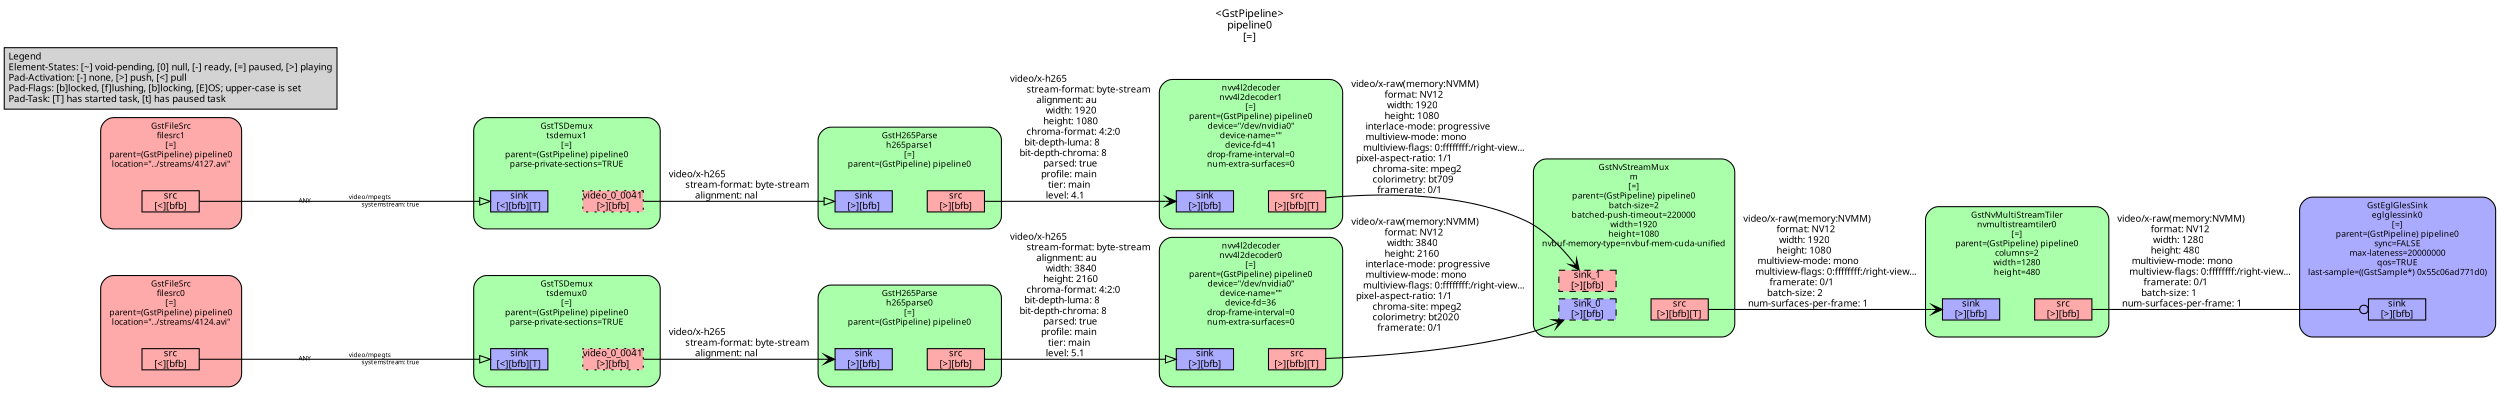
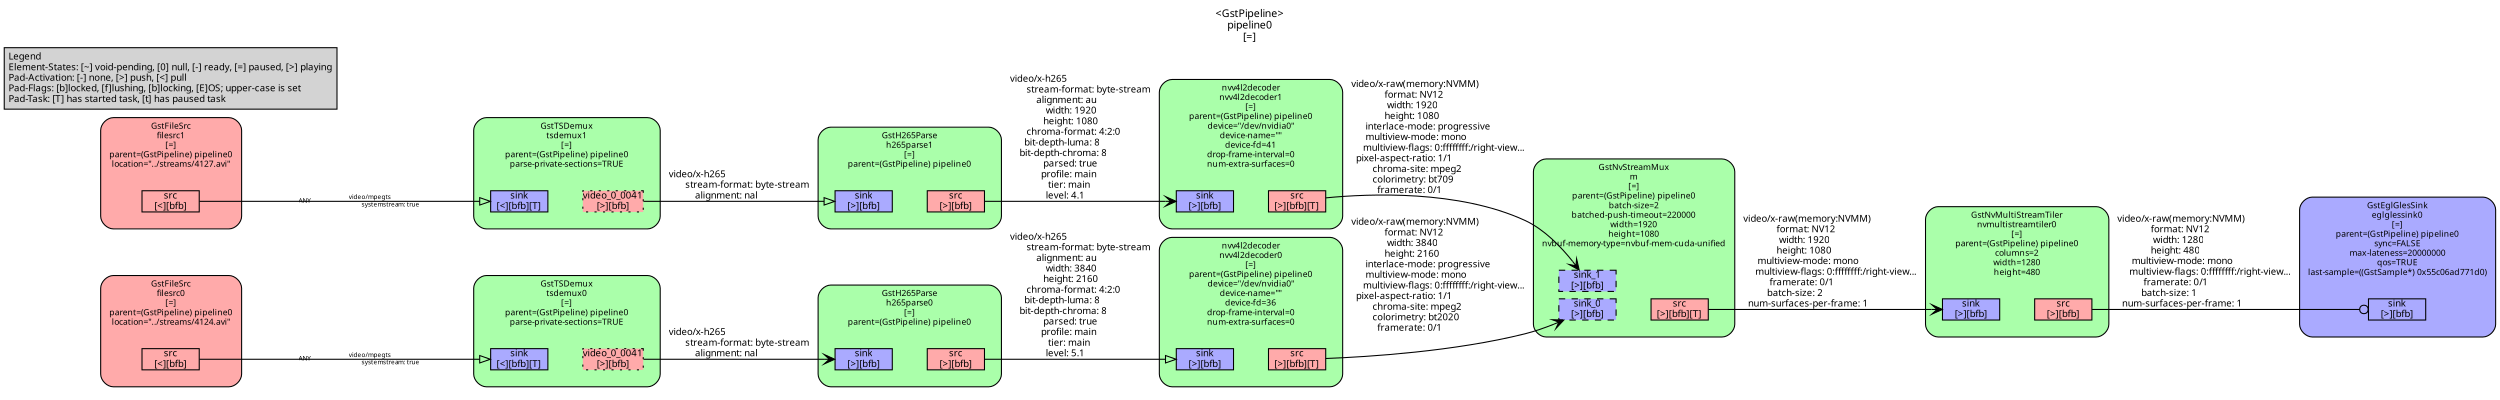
(1587, 281) -> (1587, 281)
